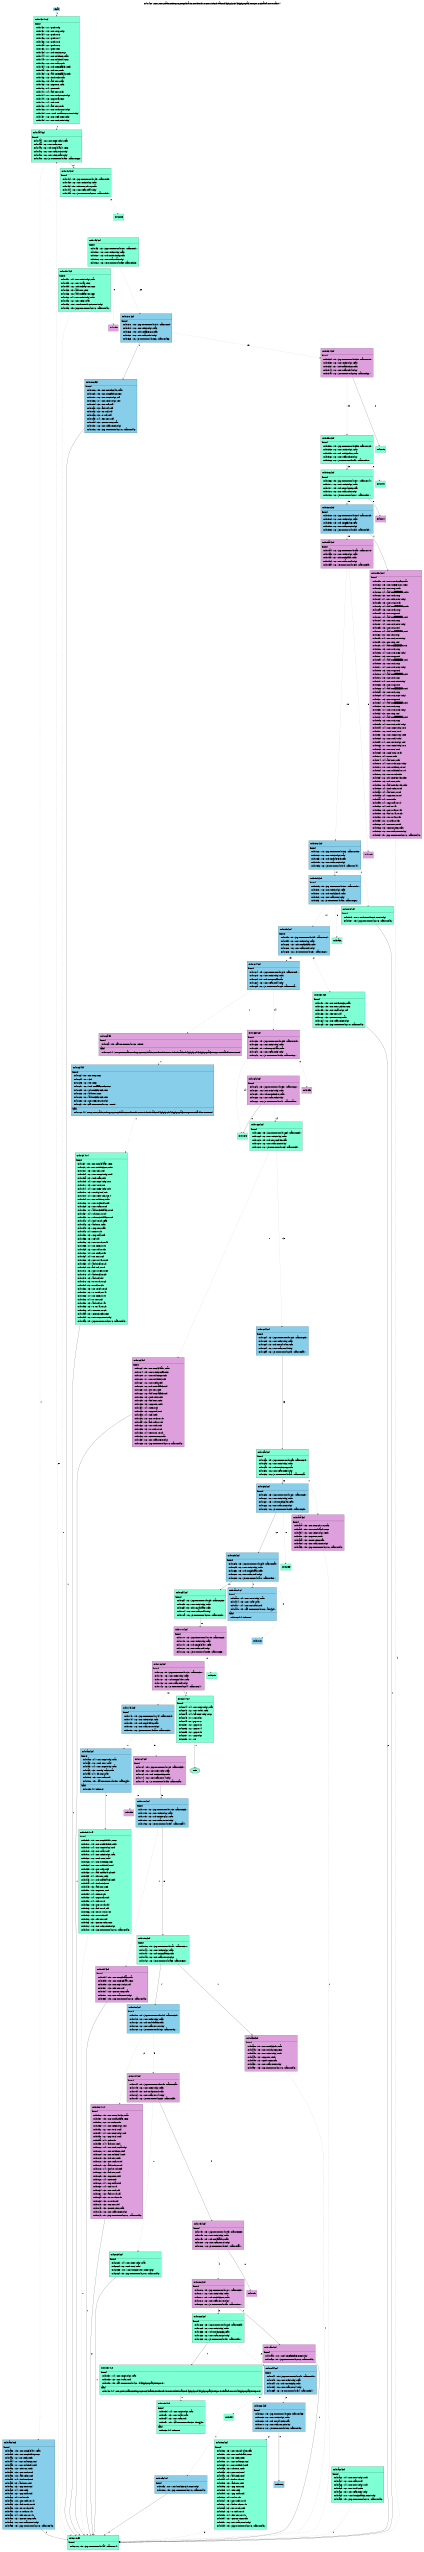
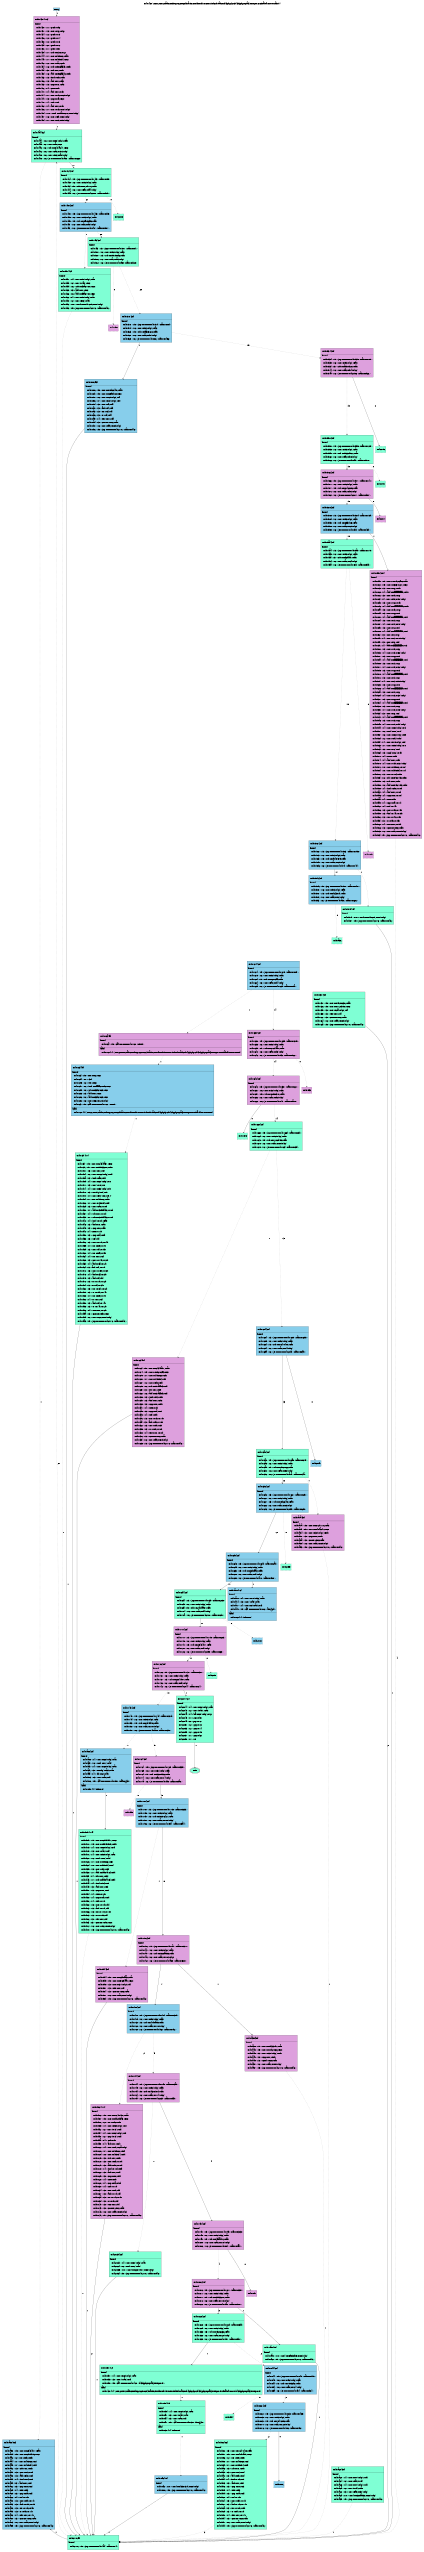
(57, 9) -> (57, 9)
(57, 70) -> (57, 70)
none -> (86, 217)
(347, 484) -> (347, 484)
(347, 554) -> (347, 554)
(304, 941) -> none
(237, 1094) -> (273, 1067)
none -> (316, 1463)
(281, 1612) -> (237, 1628)
none -> (189, 1658)
(163, 1950) -> (163, 1950)
(289, 2354) -> (289, 2354)
(207, 2448) -> (181, 2454)
(53, 2537) -> (59, 2536)
